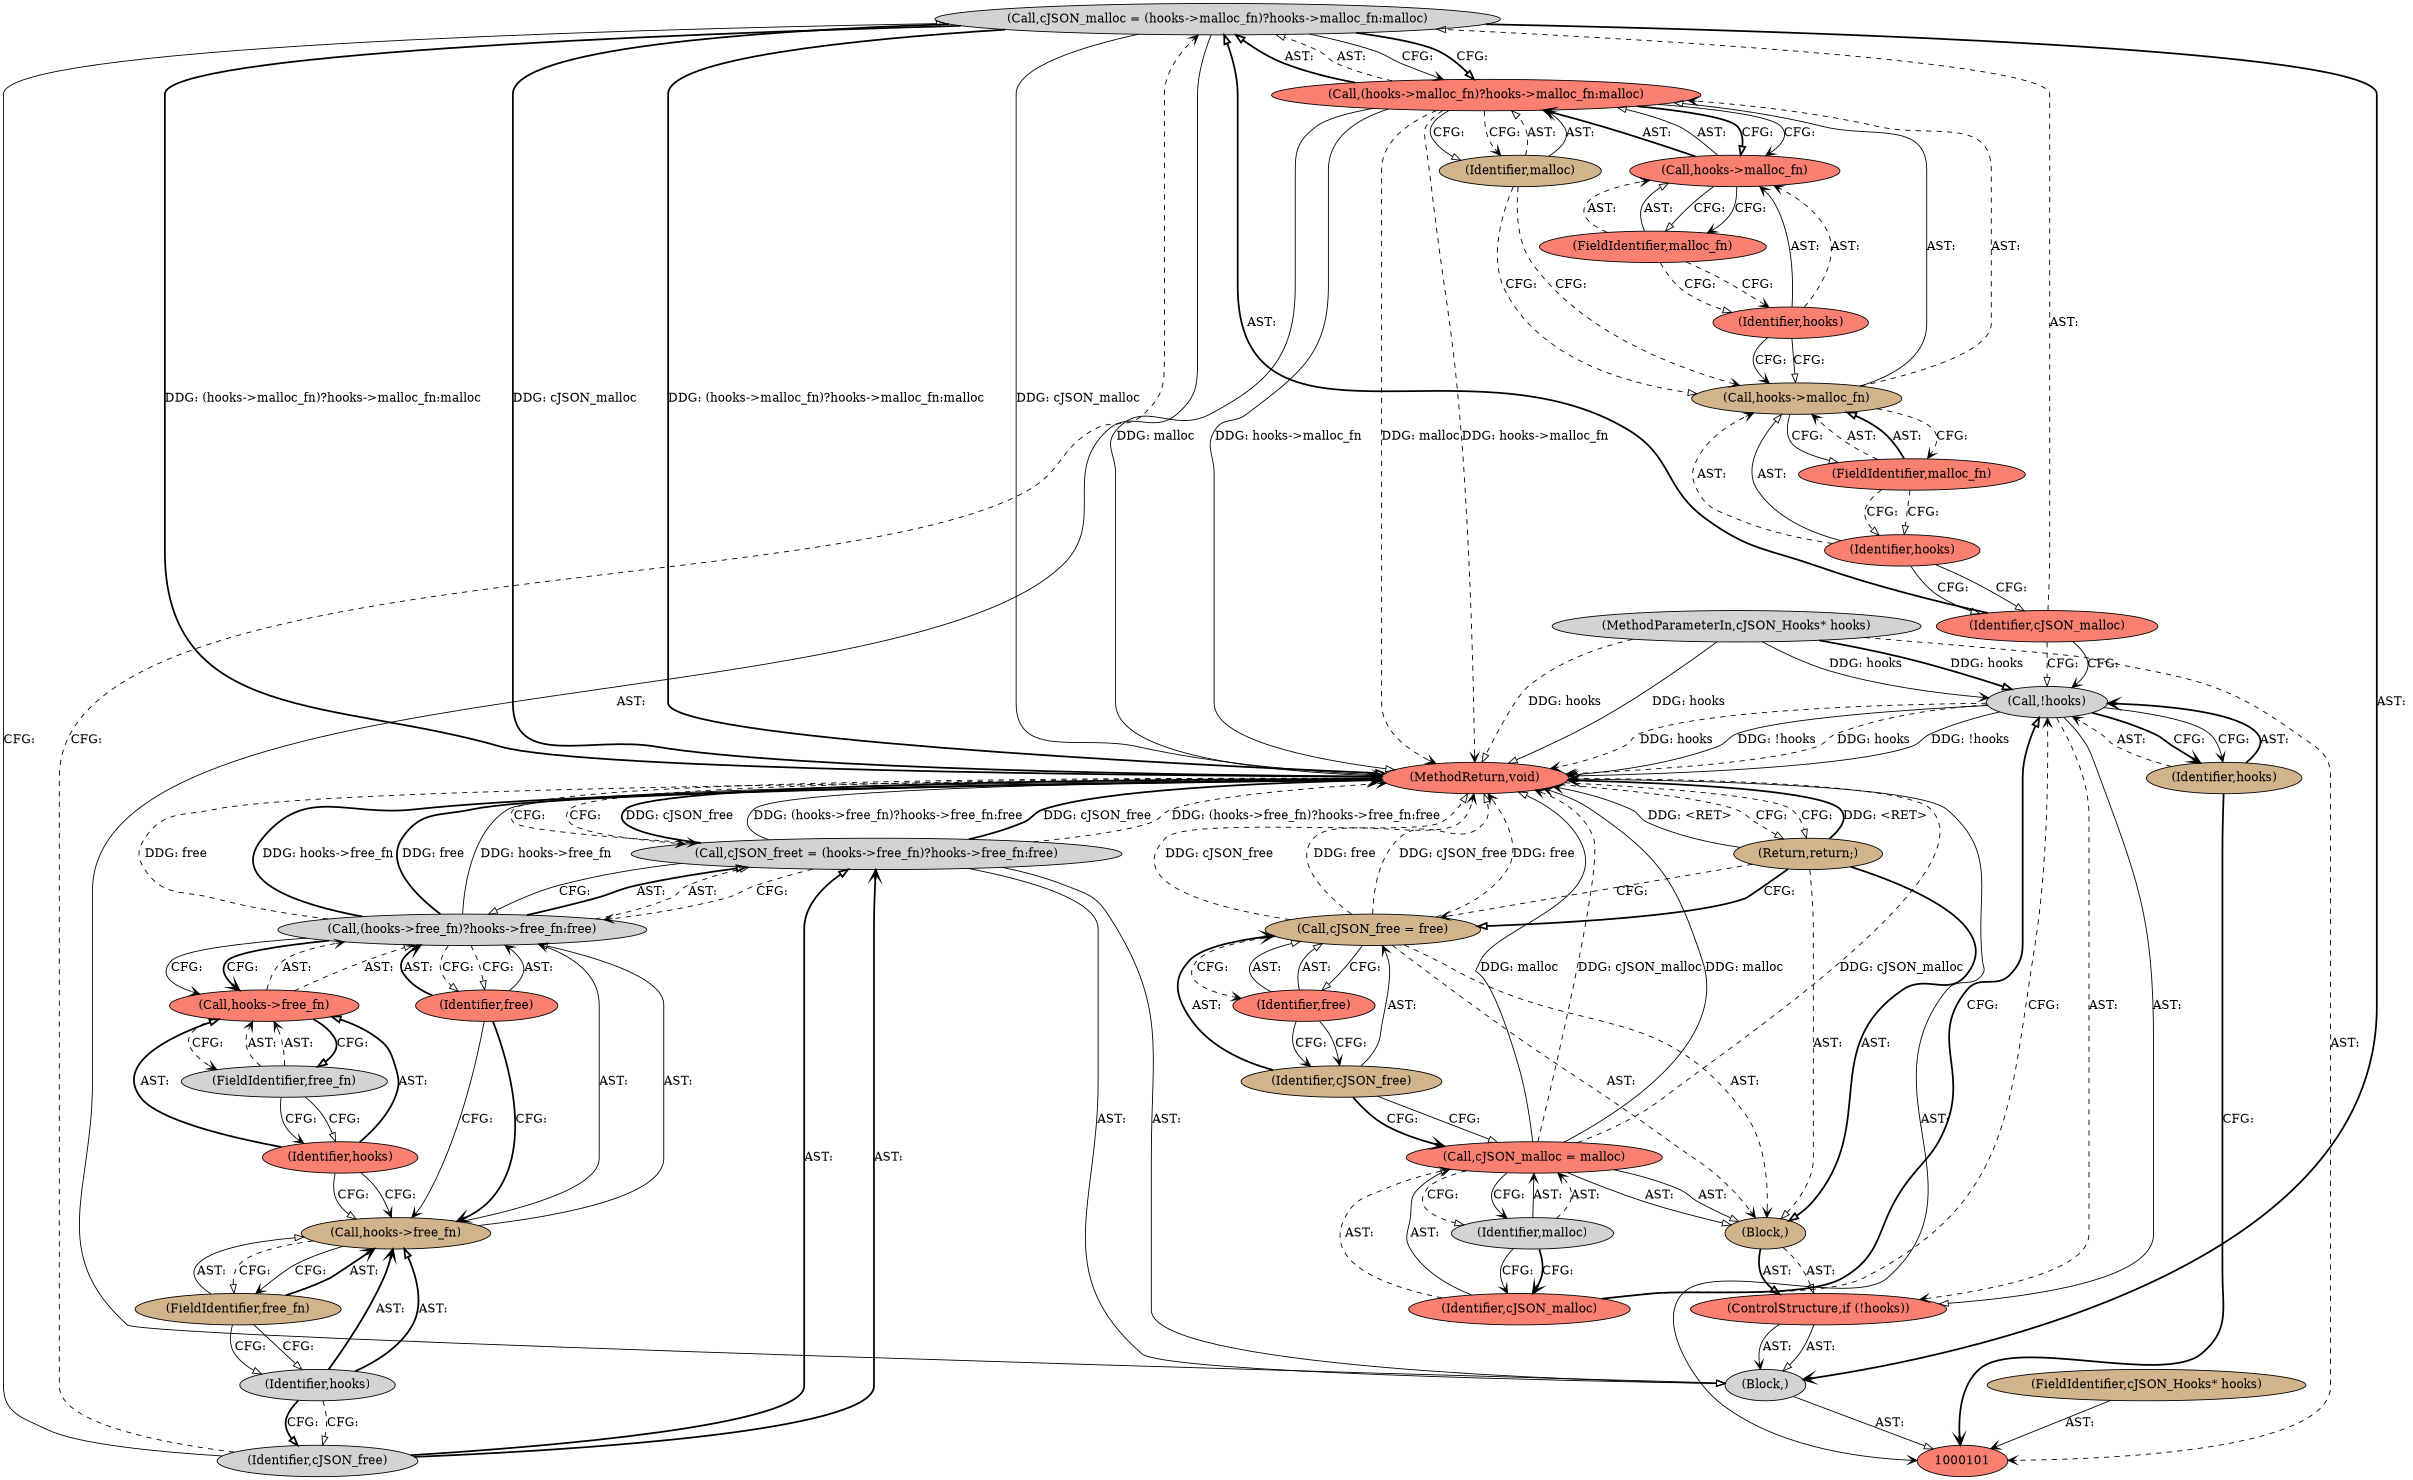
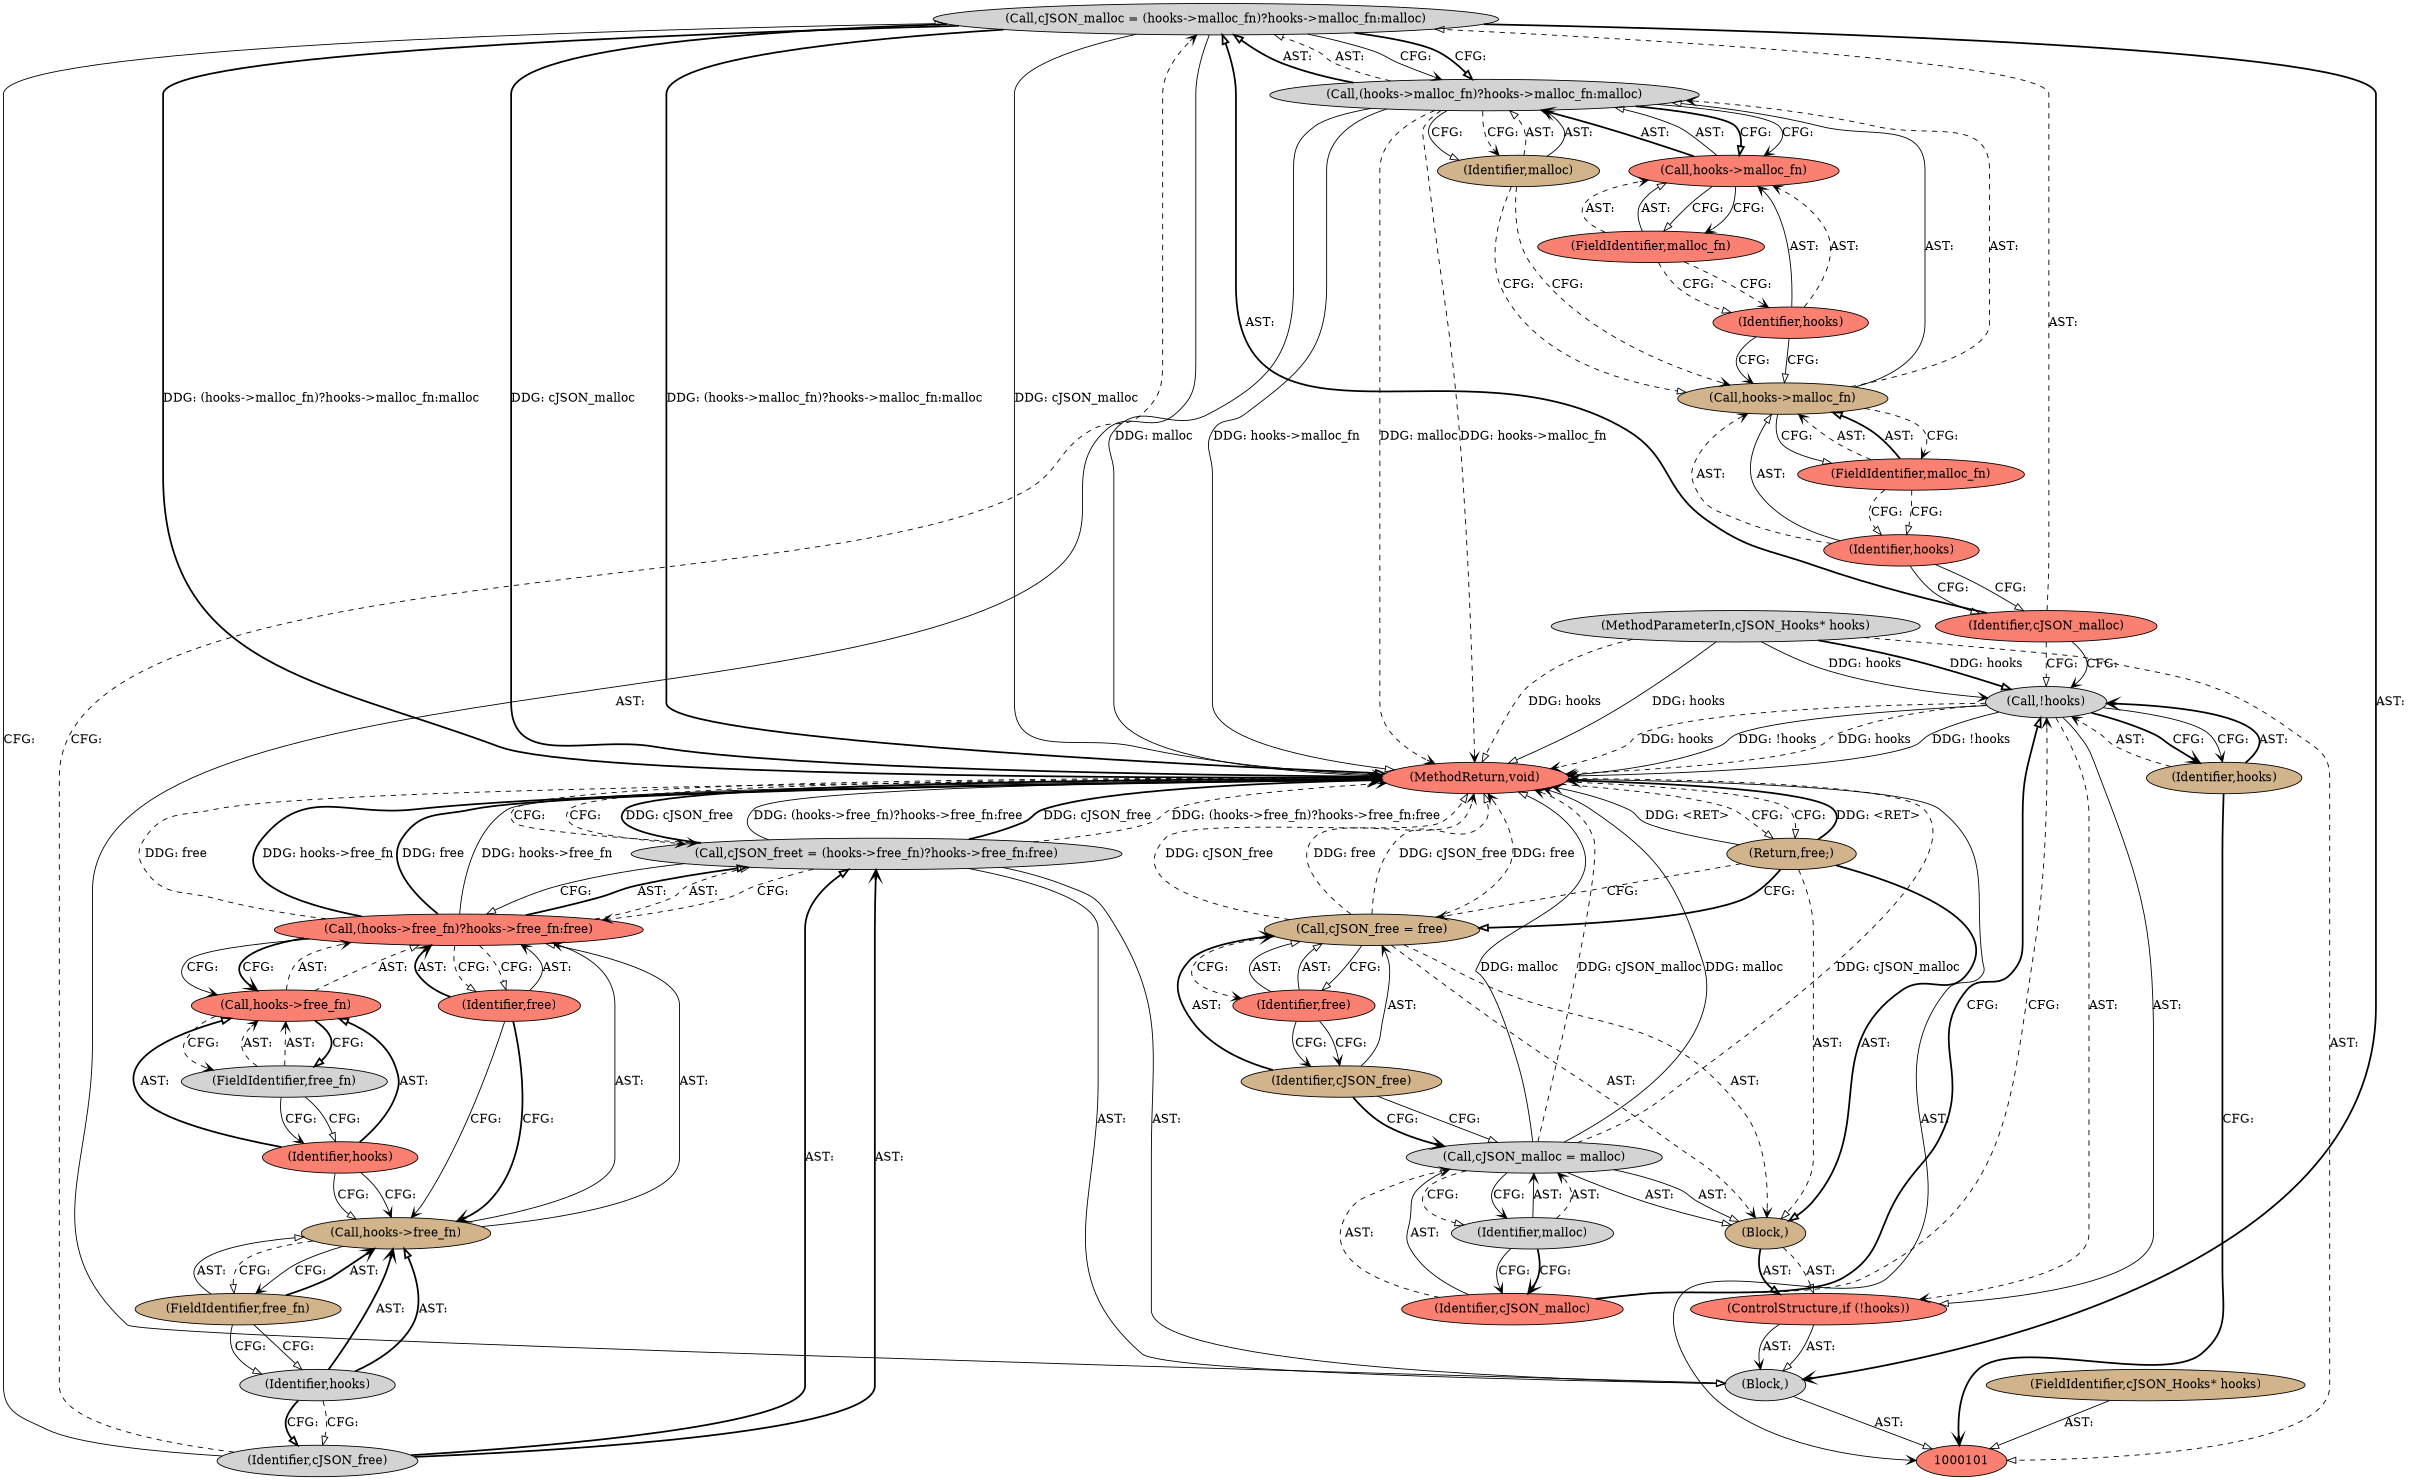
(1486, 95) -> (1485, 95)
(1808, 854) -> (1792, 854)
(462, 930) -> (459, 930)
(2331, 996) -> (2330, 996)
(1534, 1157) -> (1534, 1157)
(2055, 1423) -> (2054, 1423)
